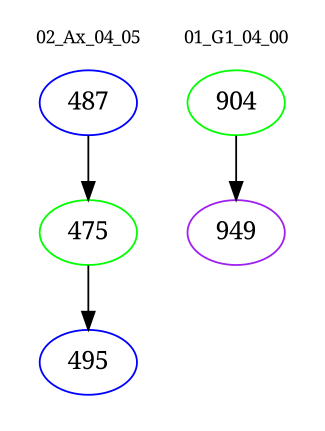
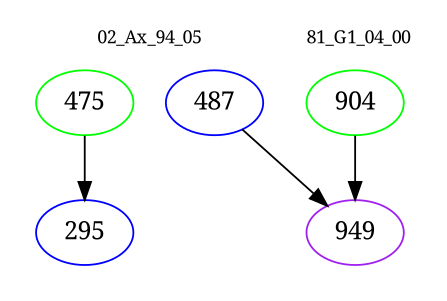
(88, 39) -> (150, 39)
(236, 39) -> (359, 39)
(88, 159) -> (266, 150)
(88, 362) -> (85, 233)
